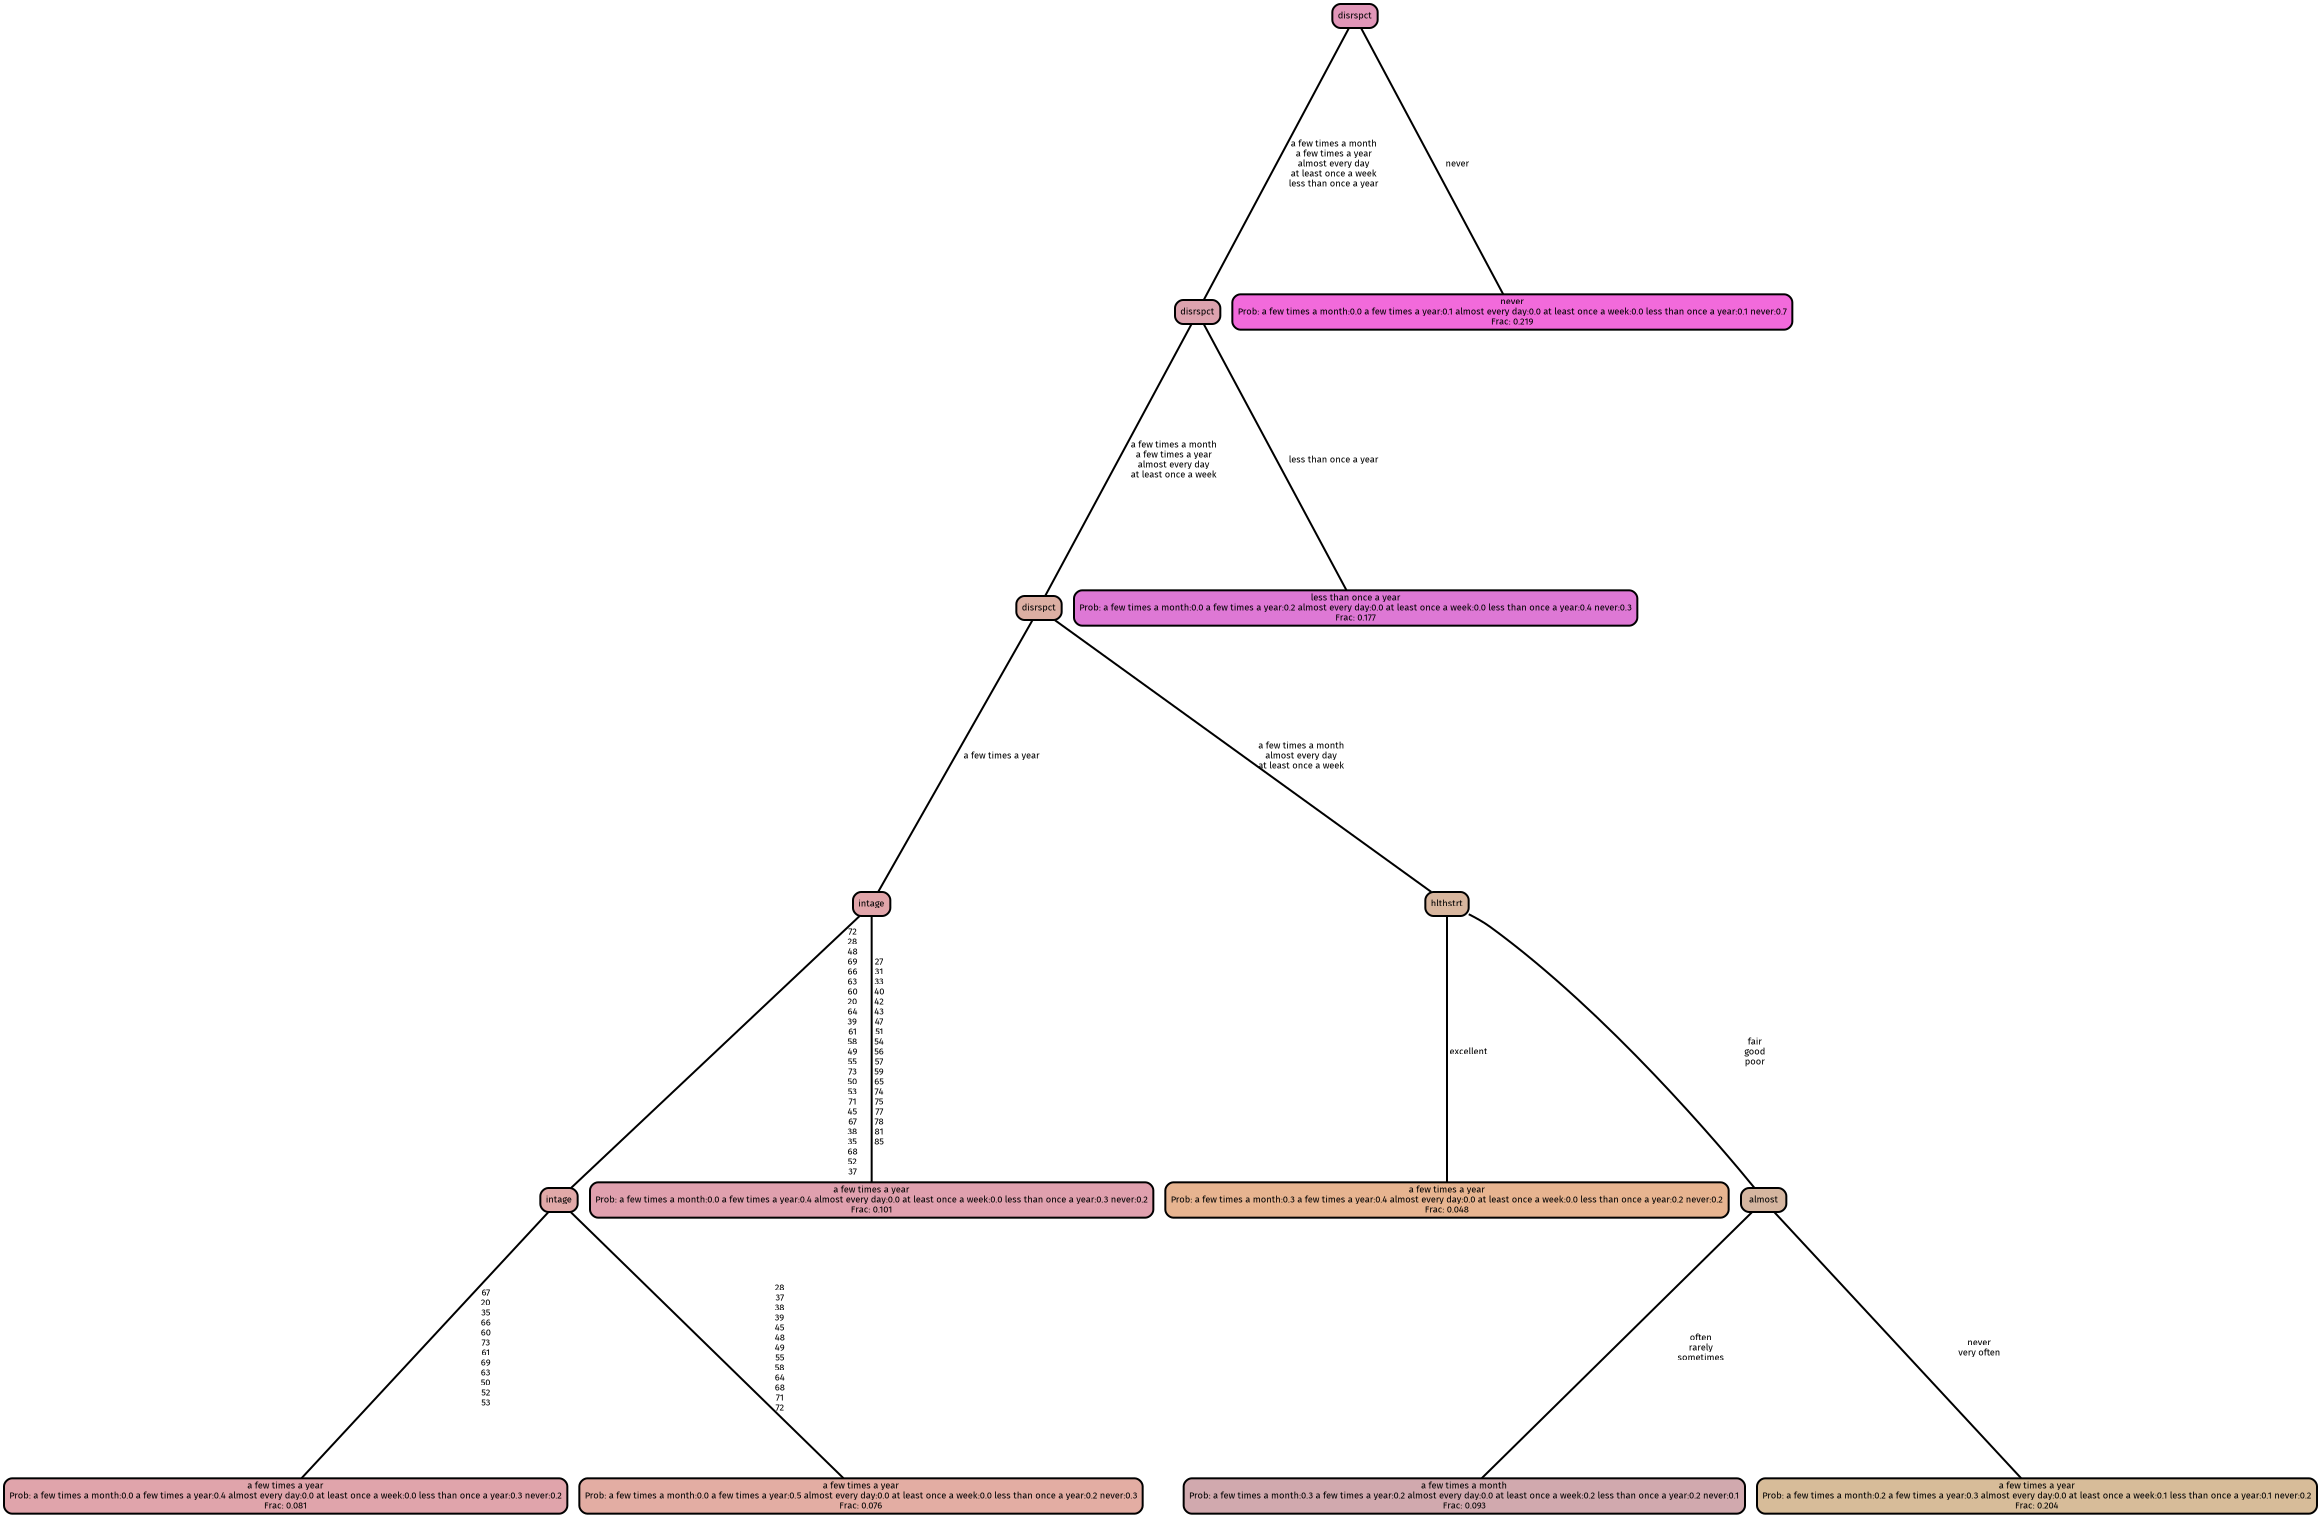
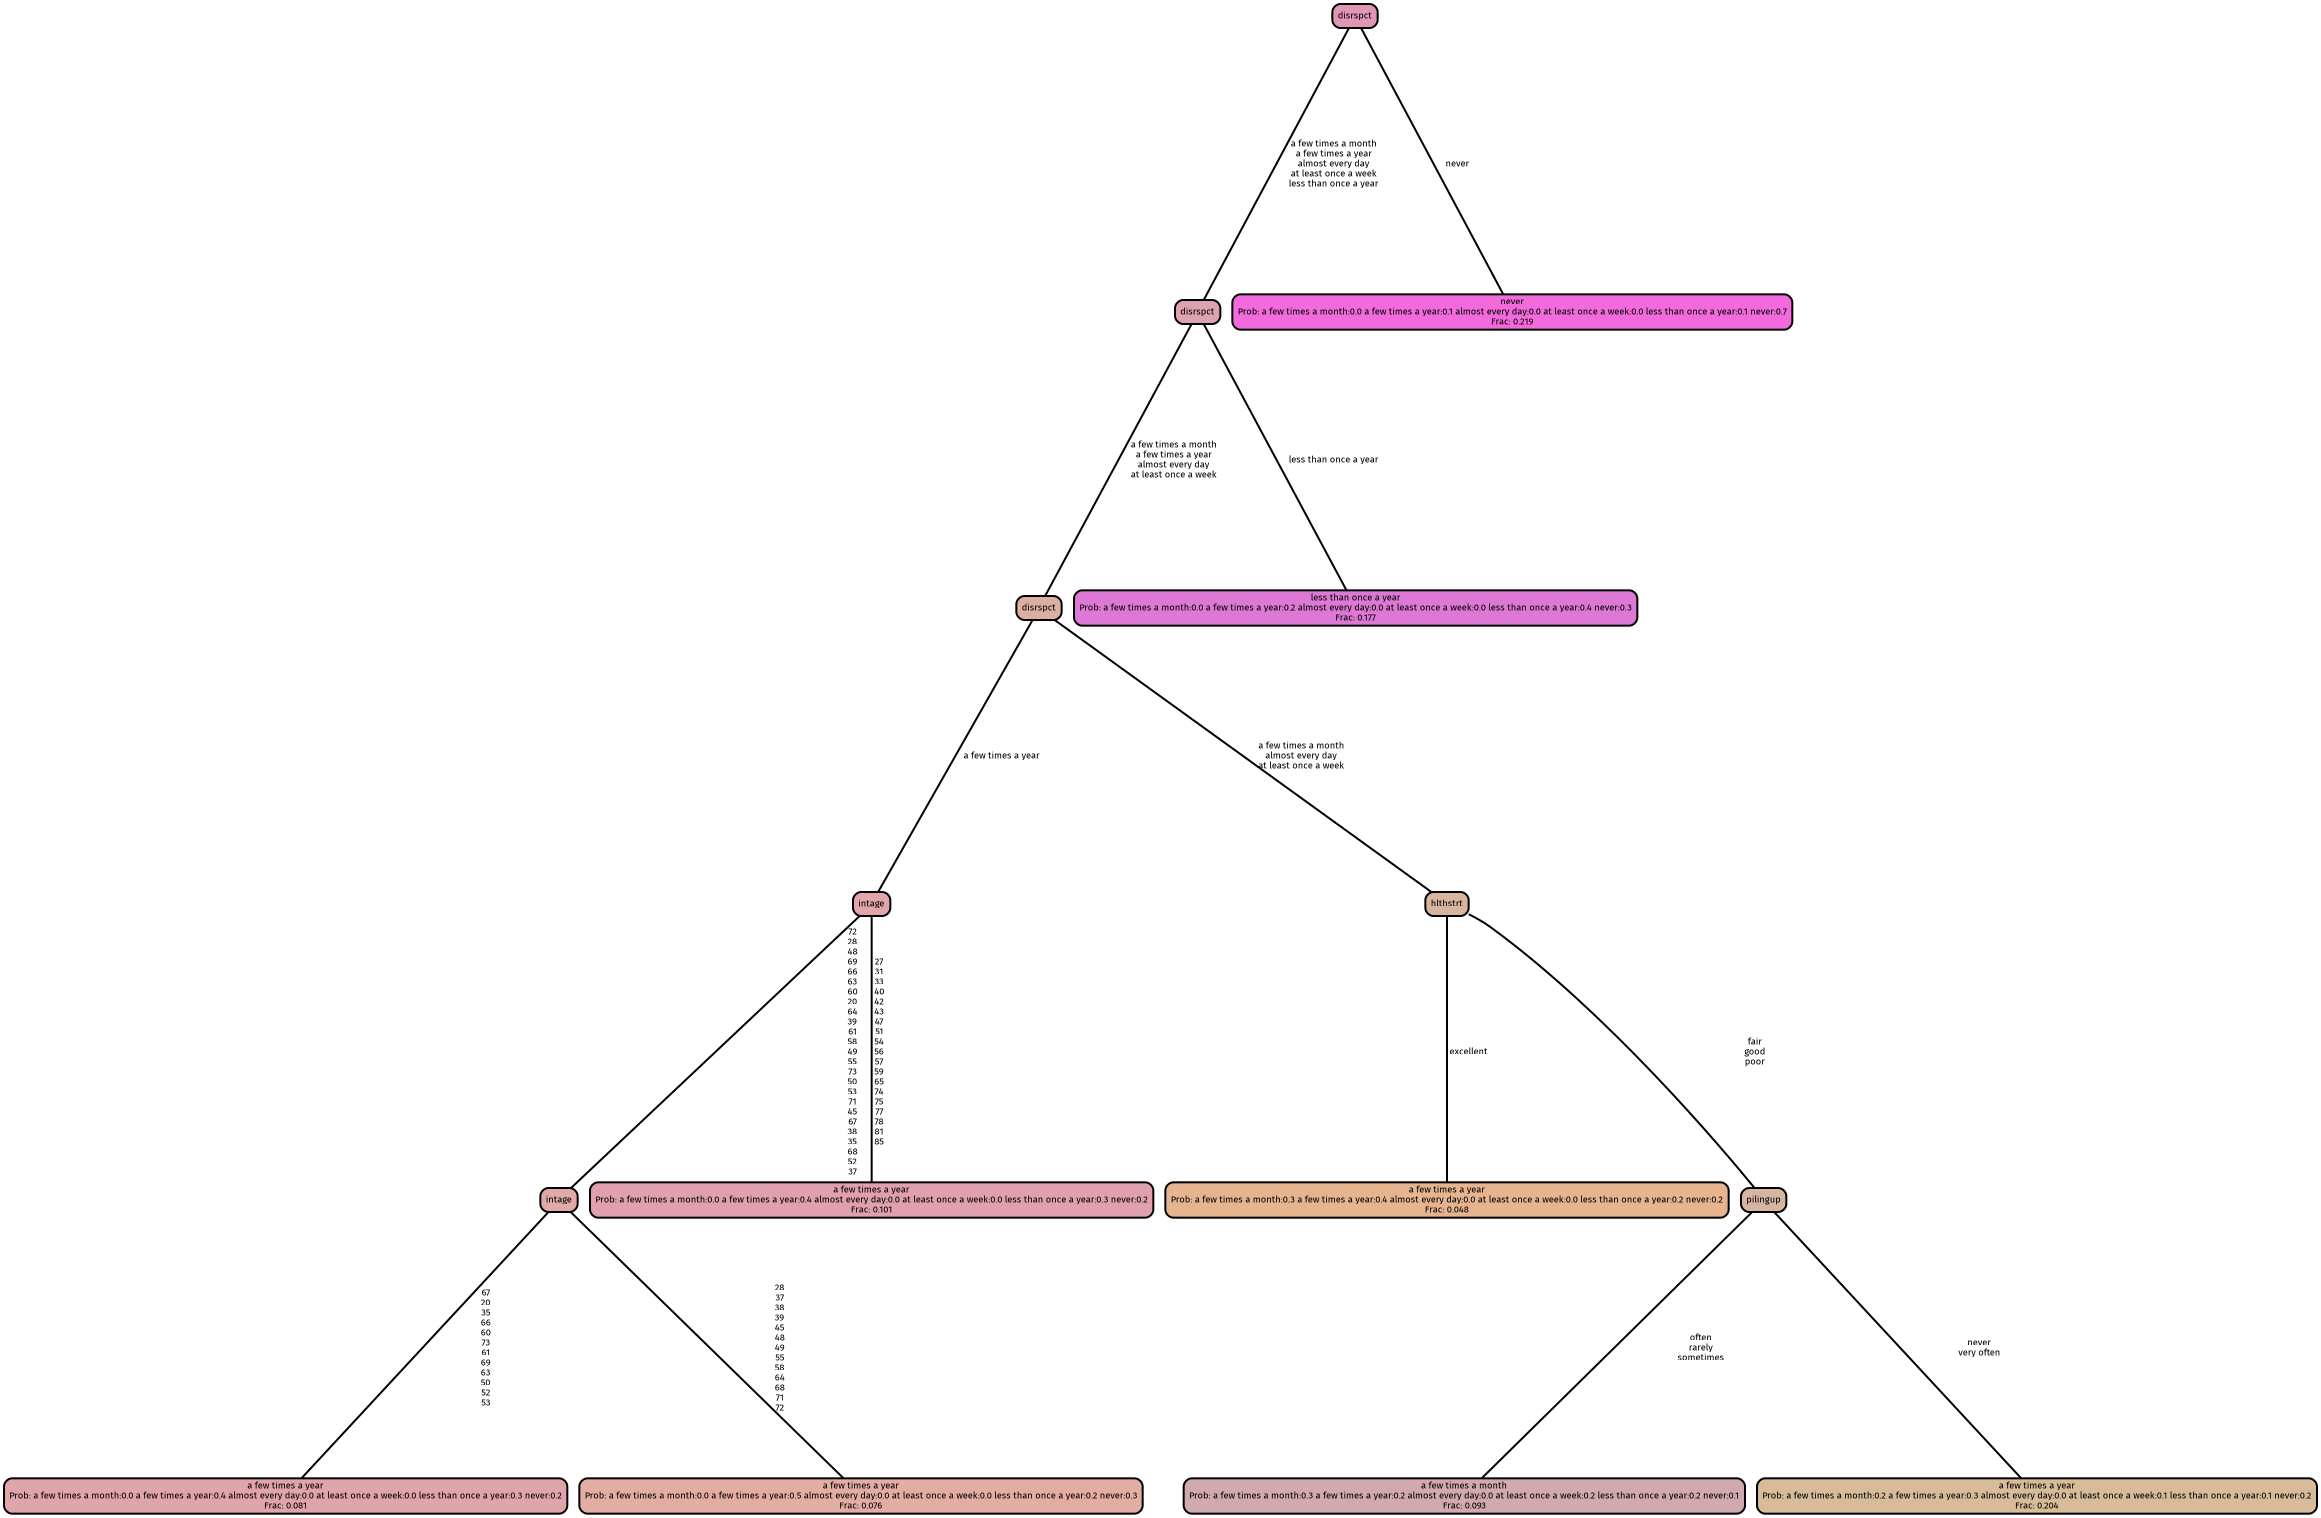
(1764, 1200) -> (1764, 1200)
